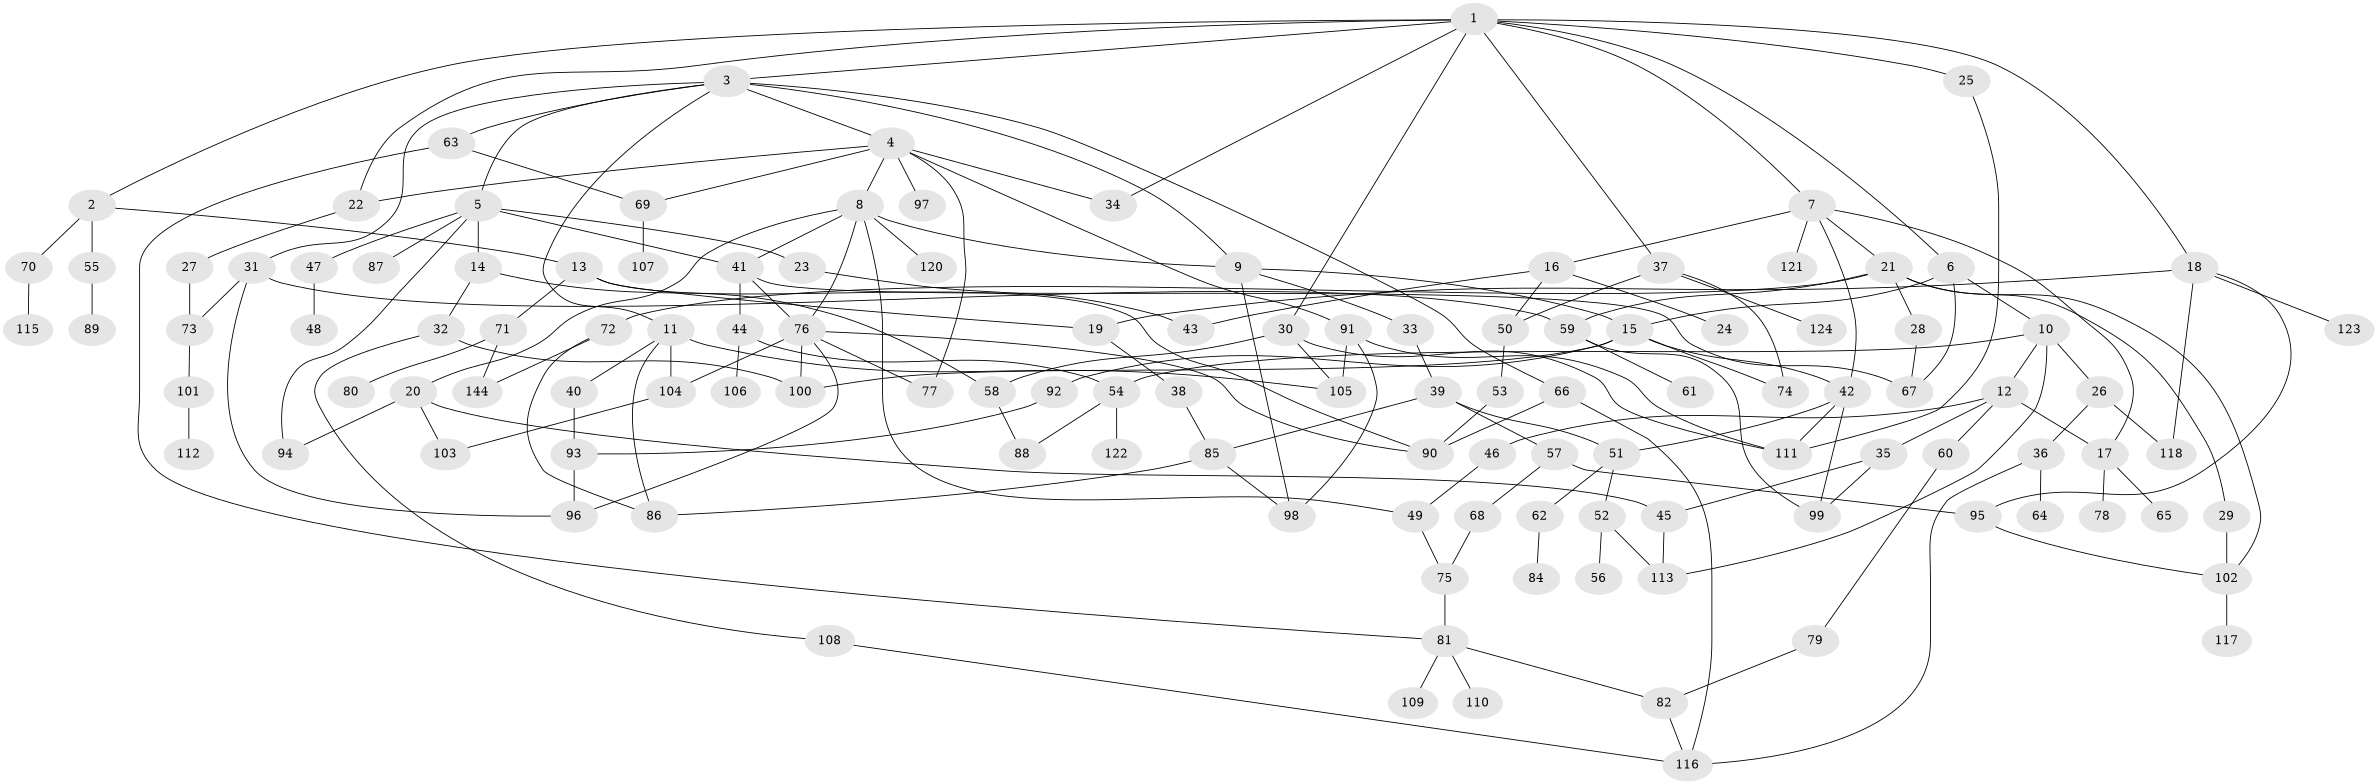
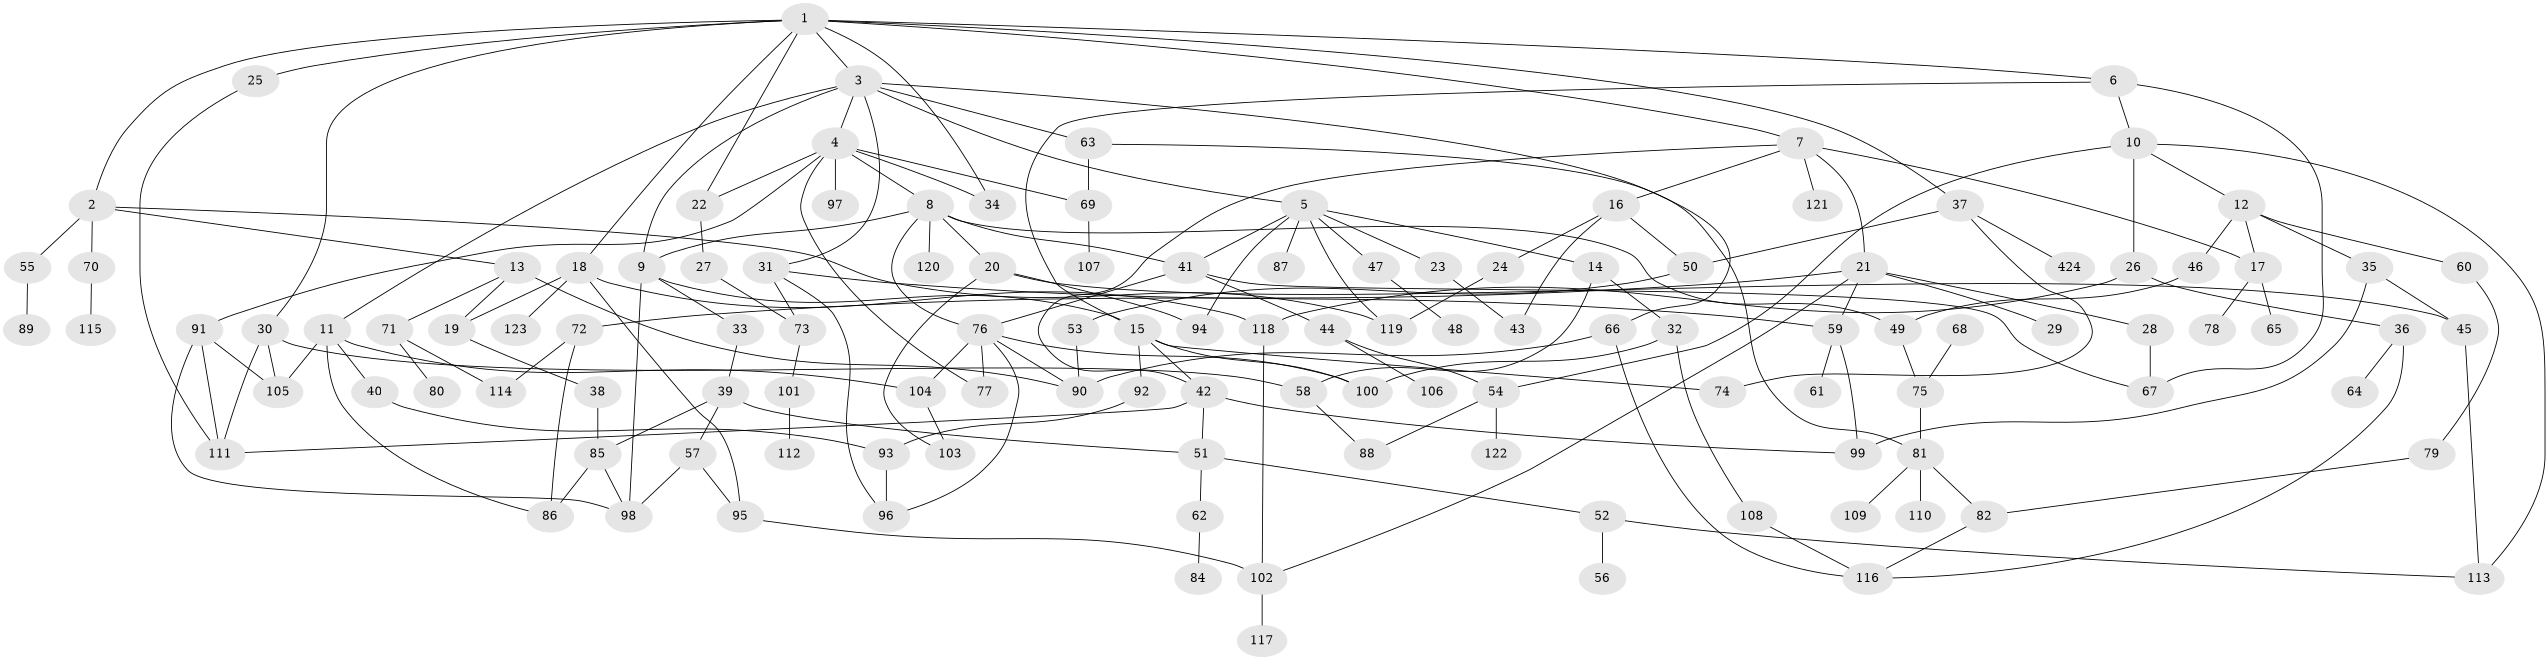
none -> (1392, 330)
(1822, 330) -> (2070, 268)
(477, 392) -> (501, 392)
(1510, 490) -> (661, 486)
(2227, 548) -> (1263, 454)
